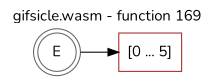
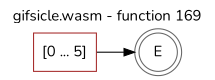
(94, 52) -> (110, 52)
